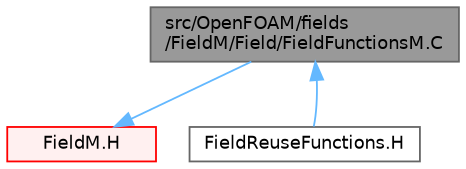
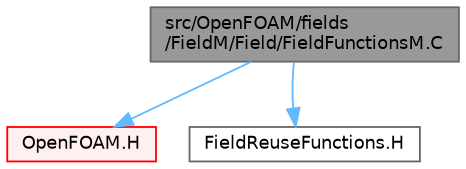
(317, 103) -> (293, 85)
(82, 144) -> (82, 144)
